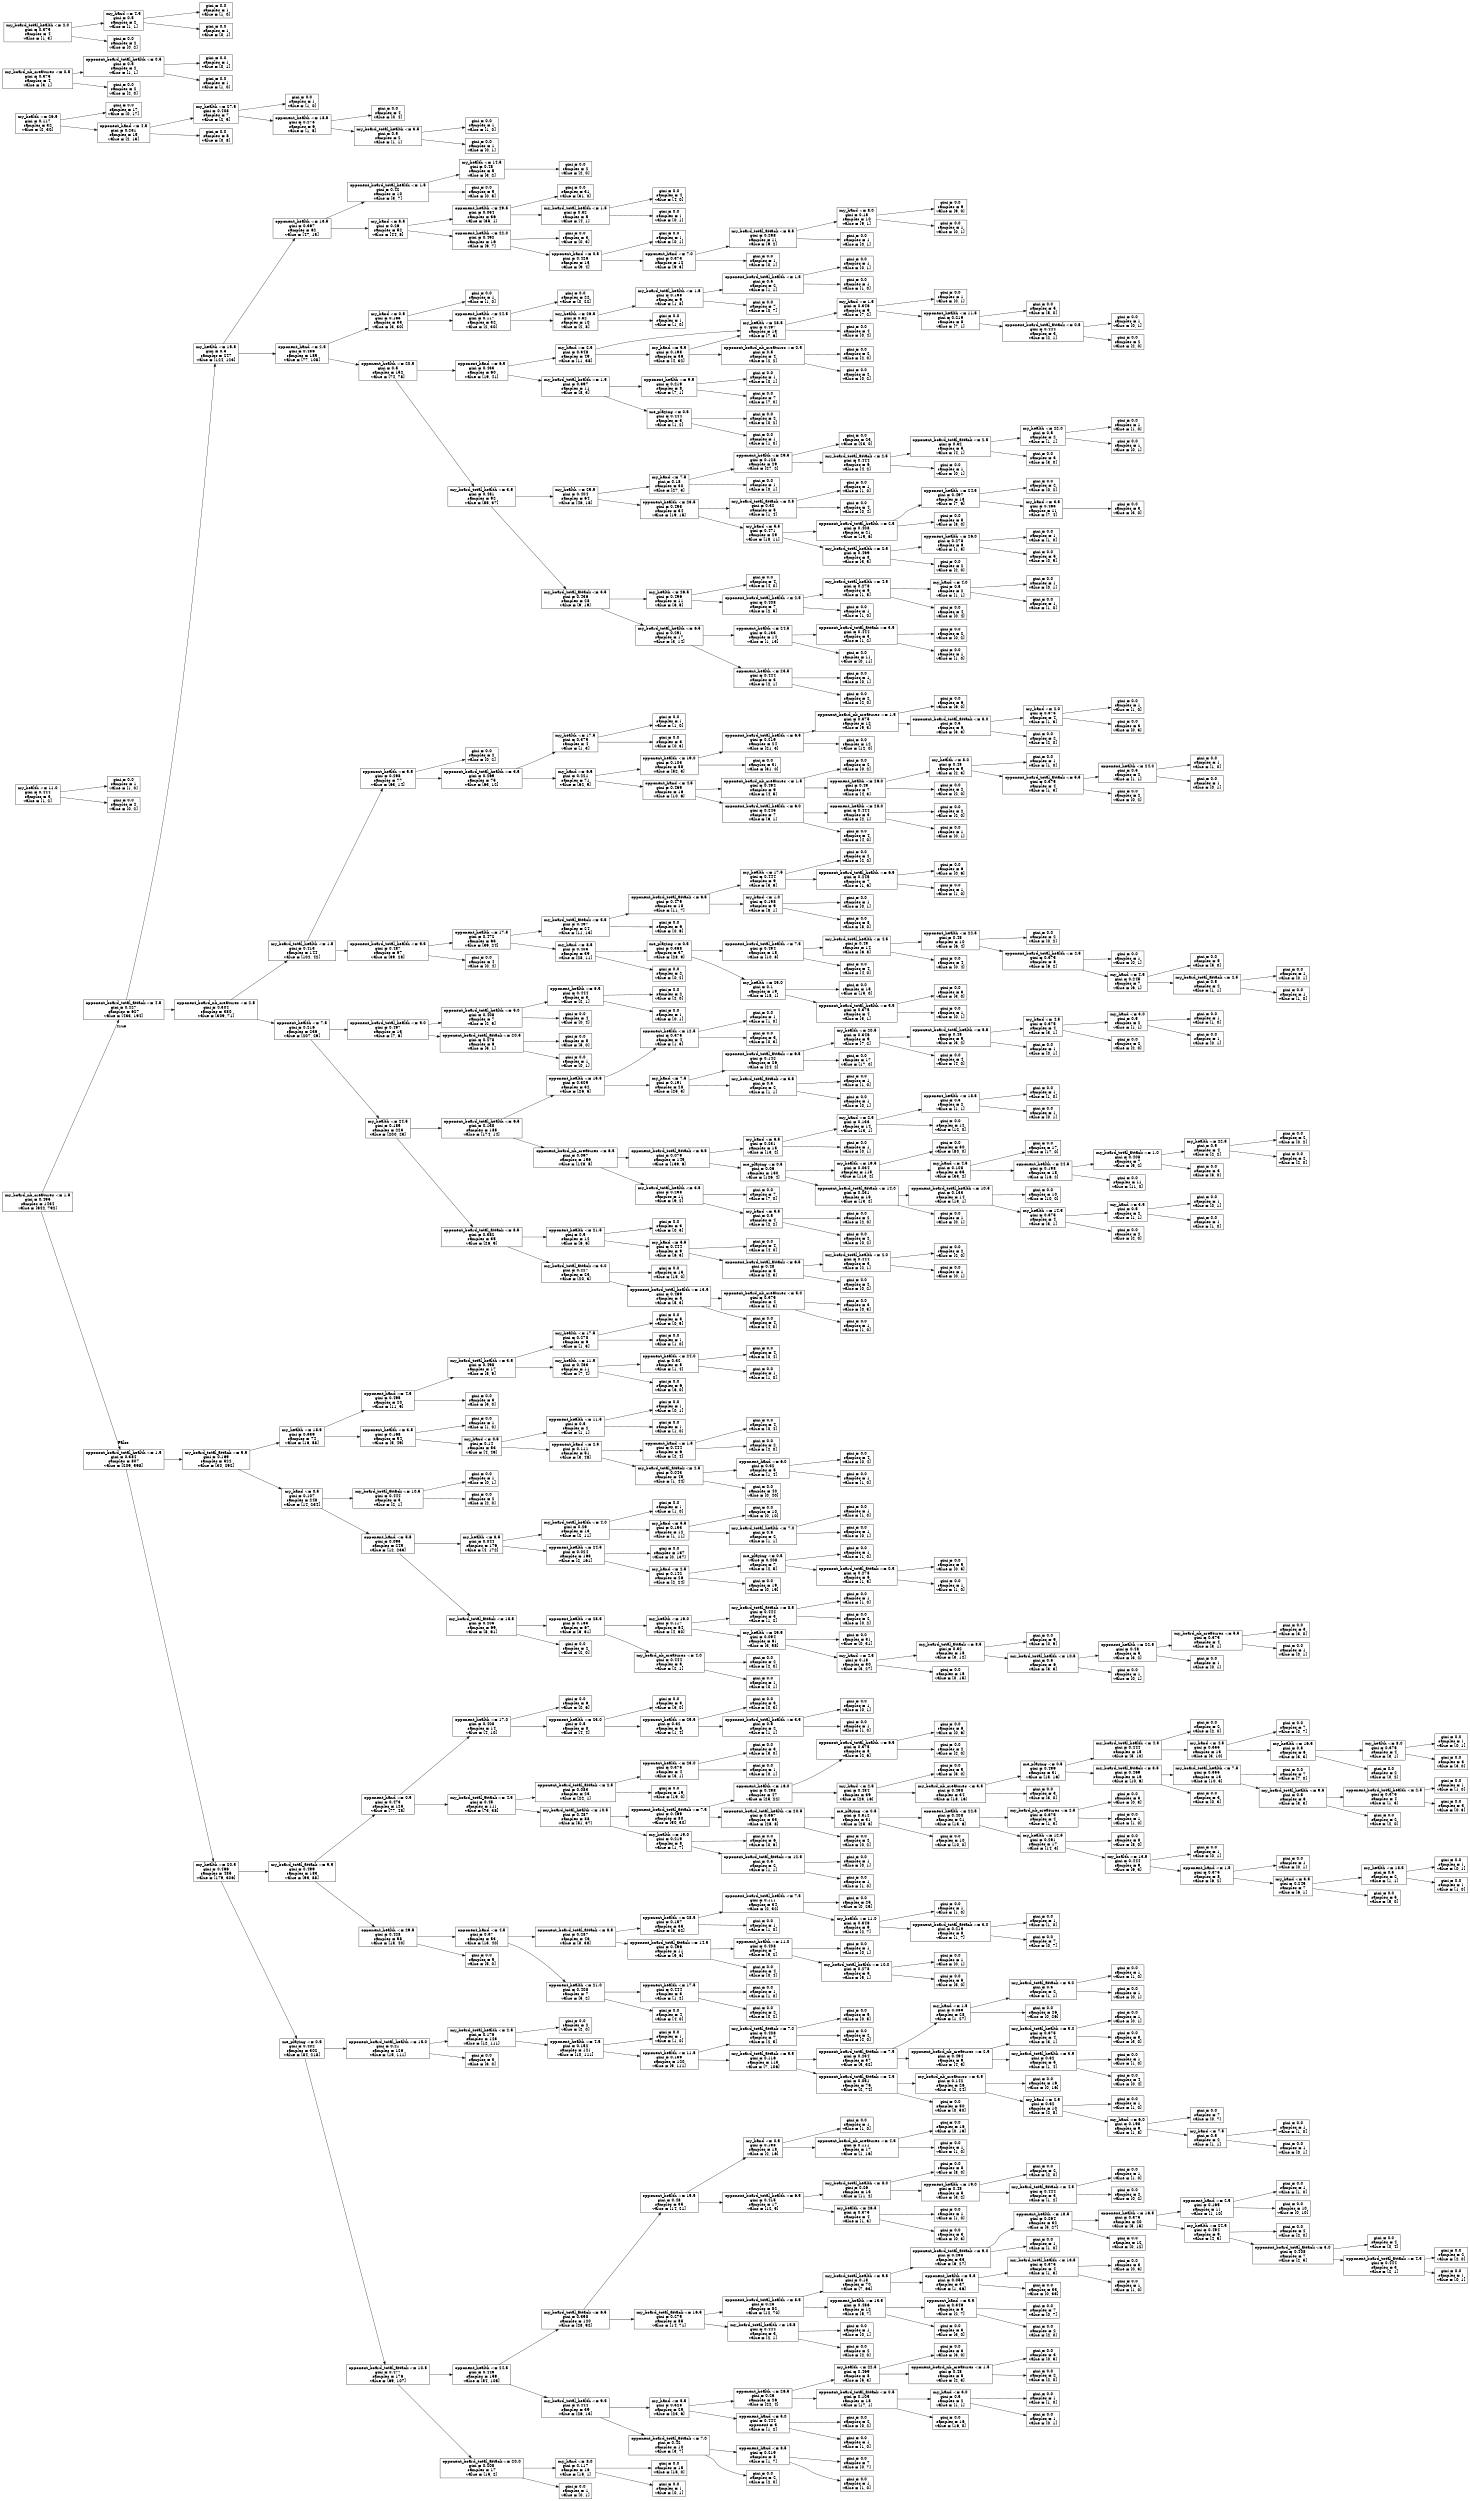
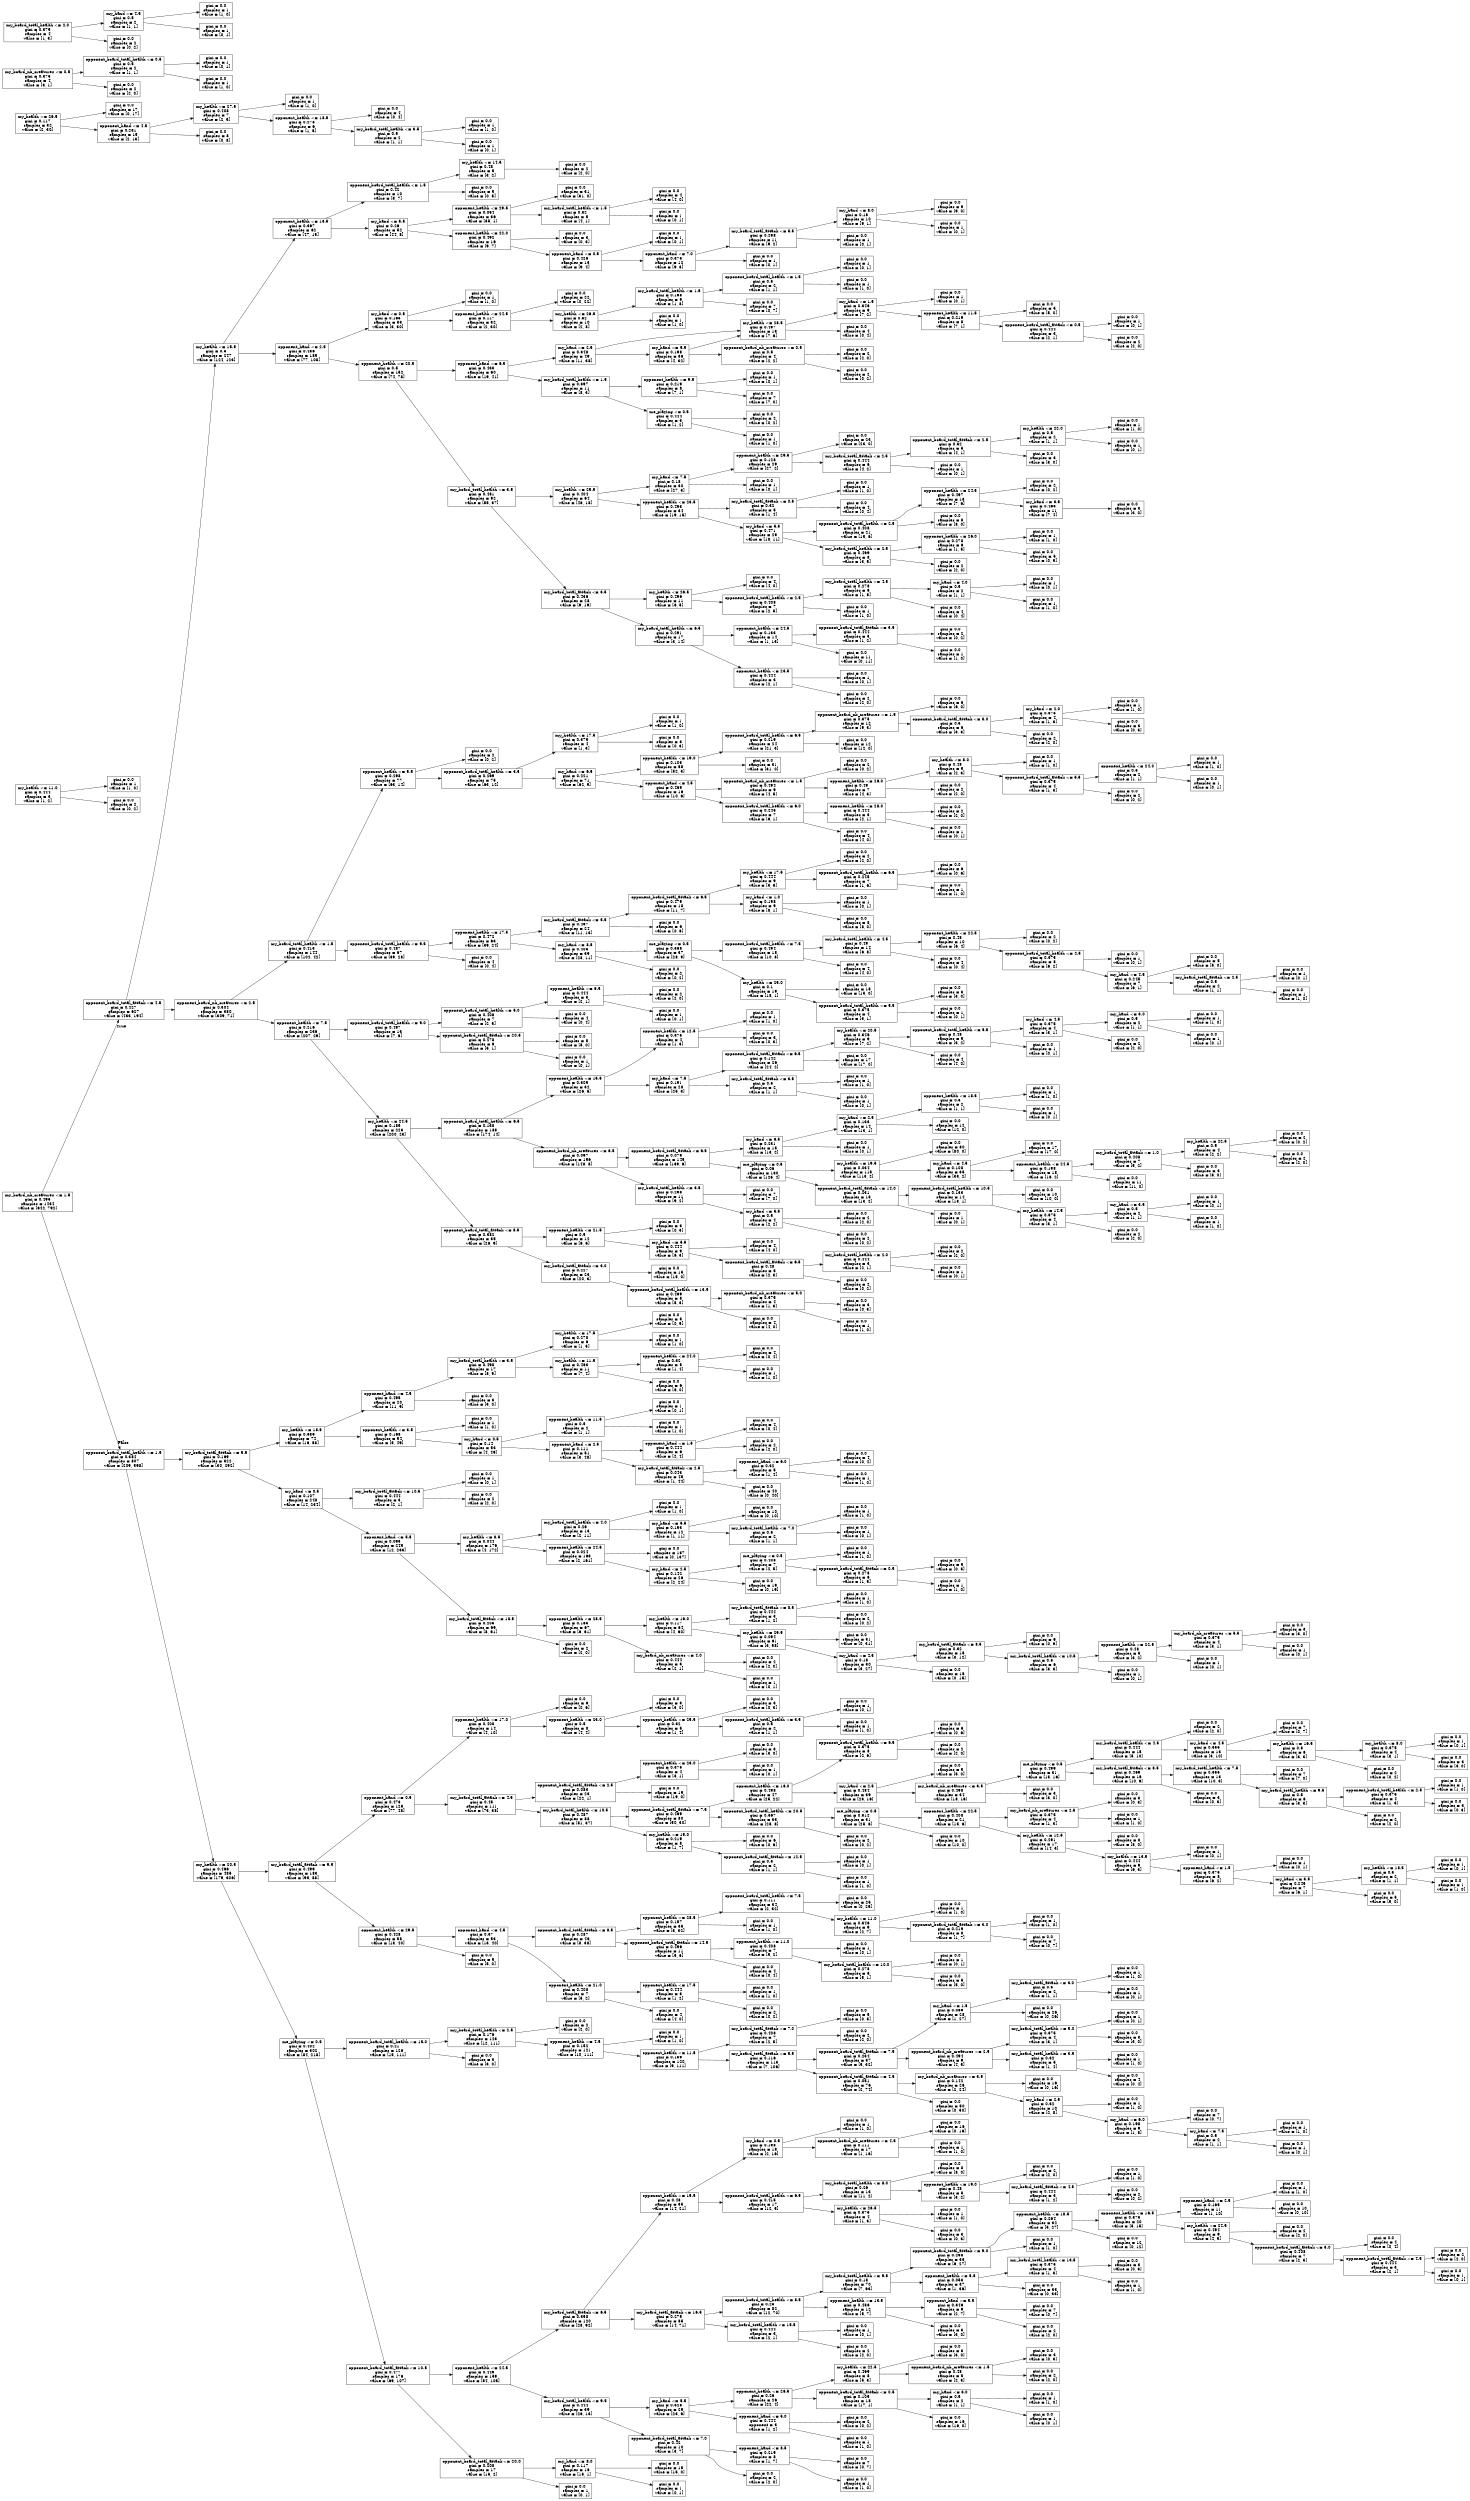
(763, 1563) -> (763, 1563)
